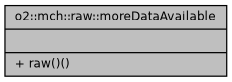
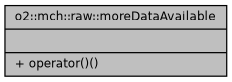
(43, 64) -> (57, 64)
